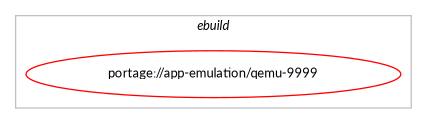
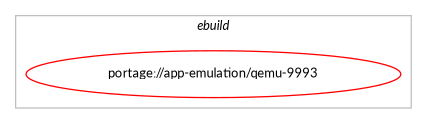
(213, 74) -> (213, 74)
